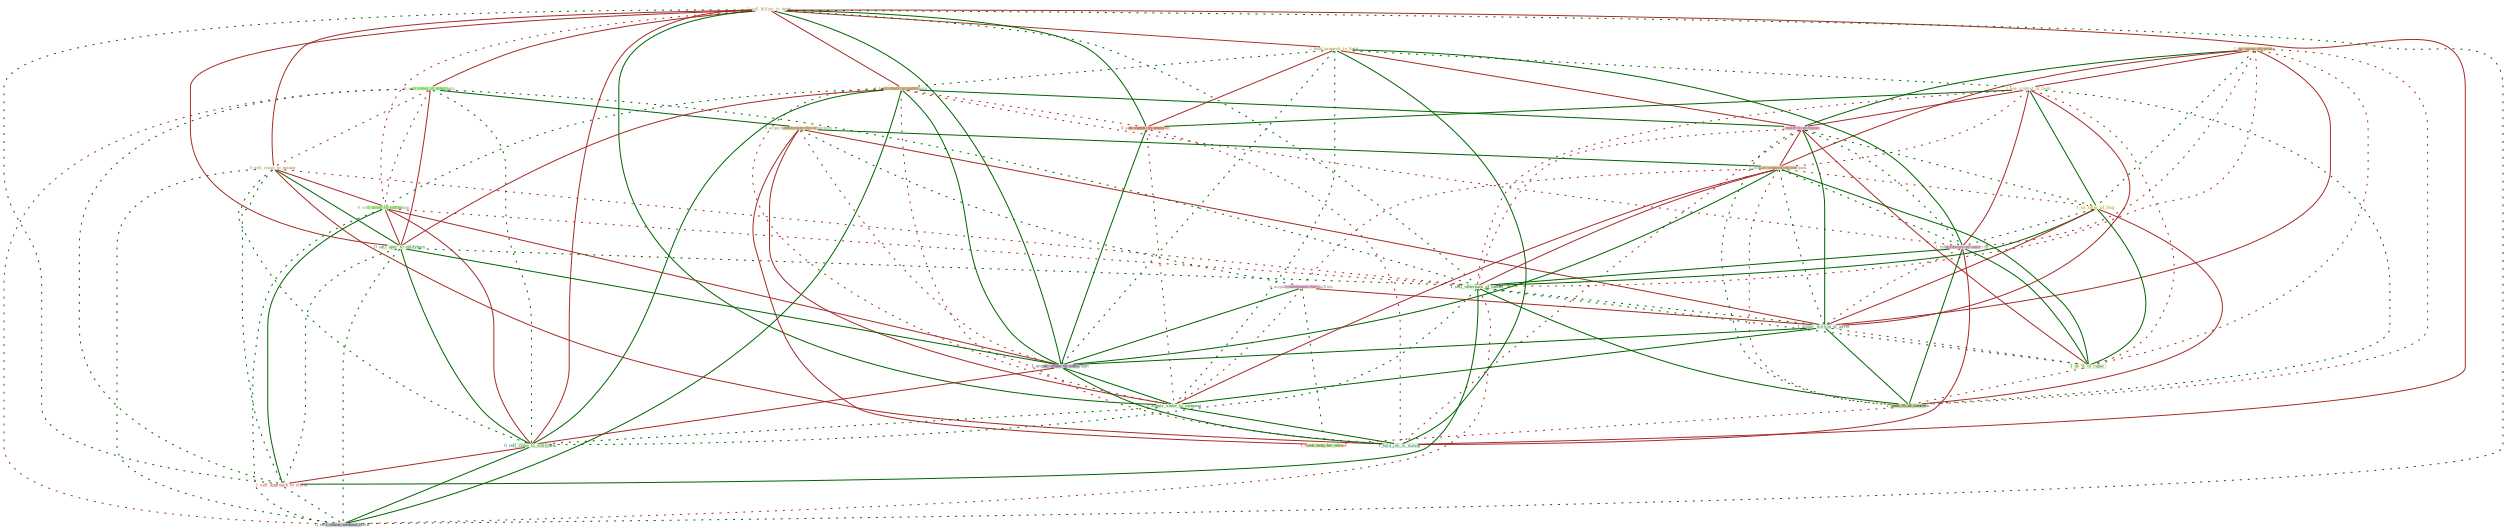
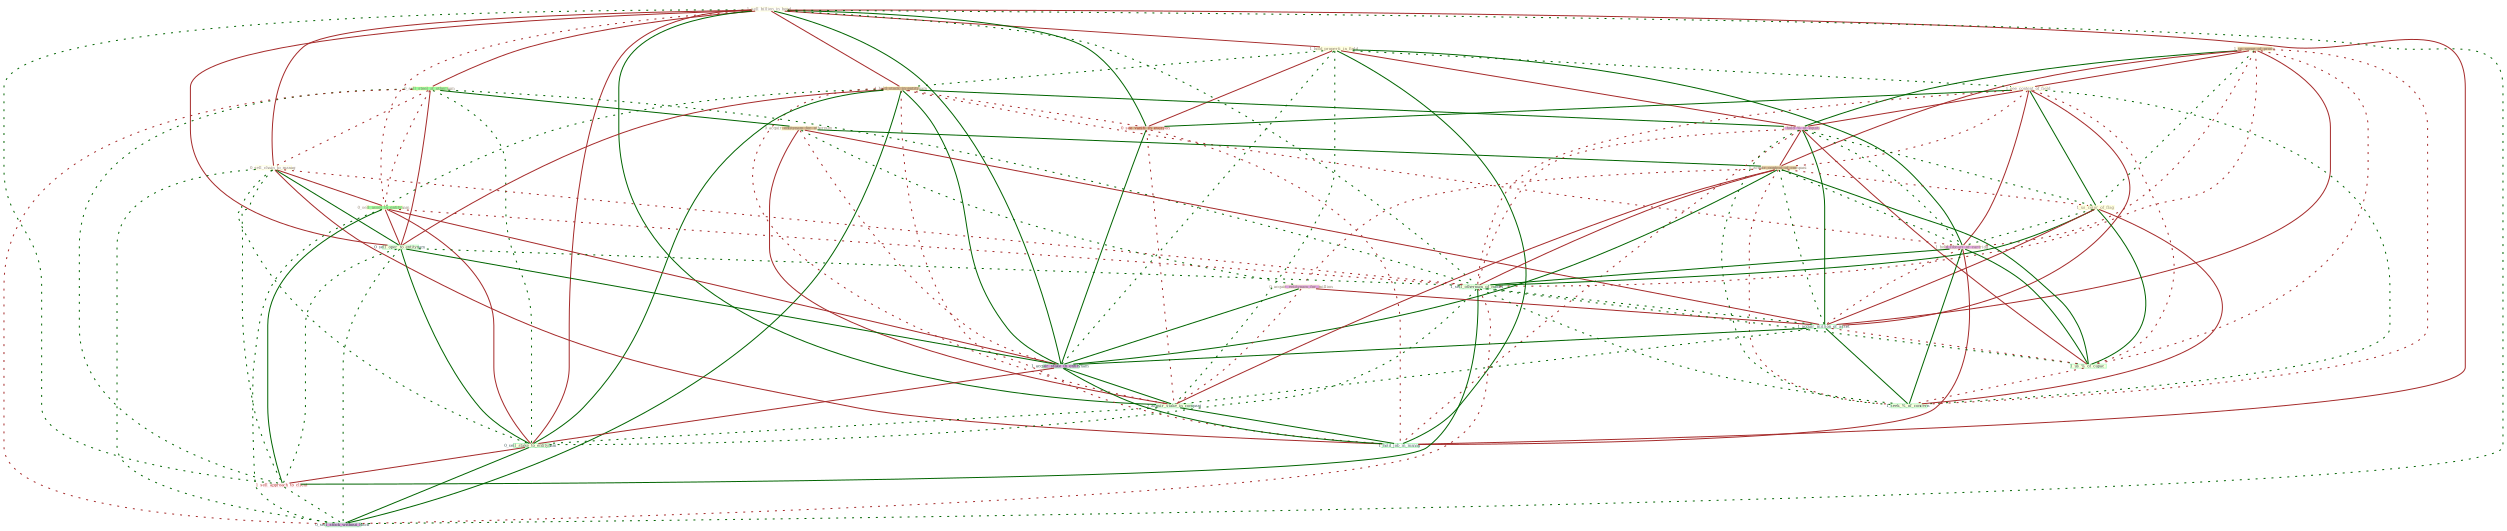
(1515, 364) -> (1515, 364)
(1684, 367) -> (1684, 367)
(1909, 406) -> (1909, 406)
(1325, 445) -> none
